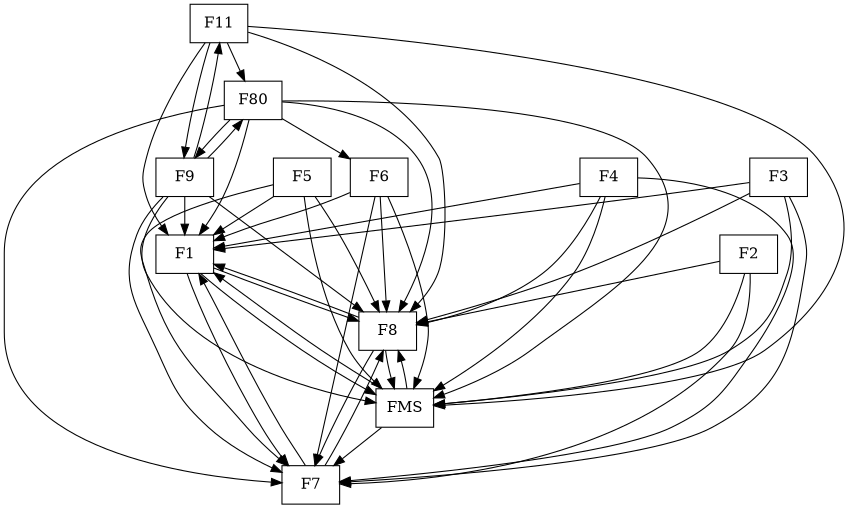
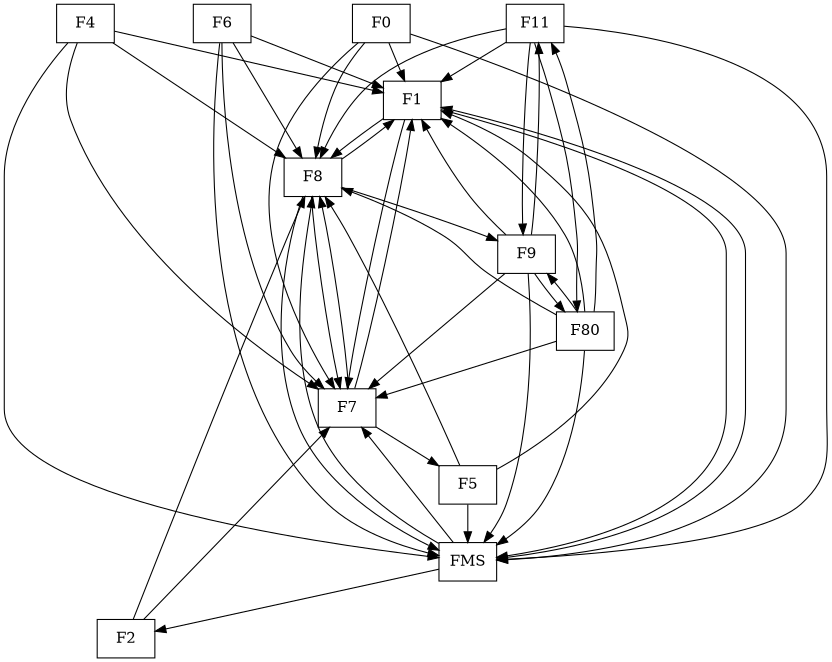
(311, 136) -> (590, 180)
(779, 177) -> (381, 23)
(282, 251) -> (415, 211)
(155, 298) -> (403, 444)
(679, 362) -> (302, 599)
